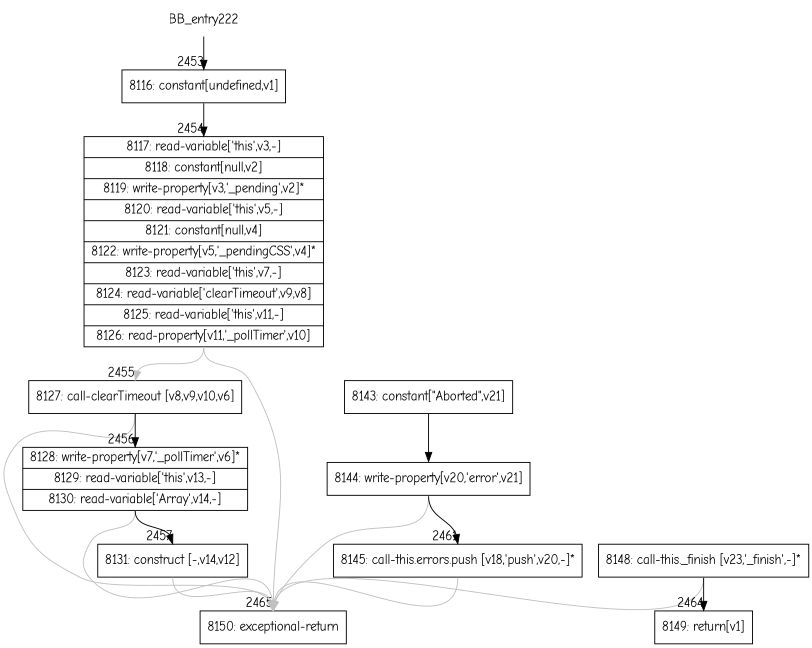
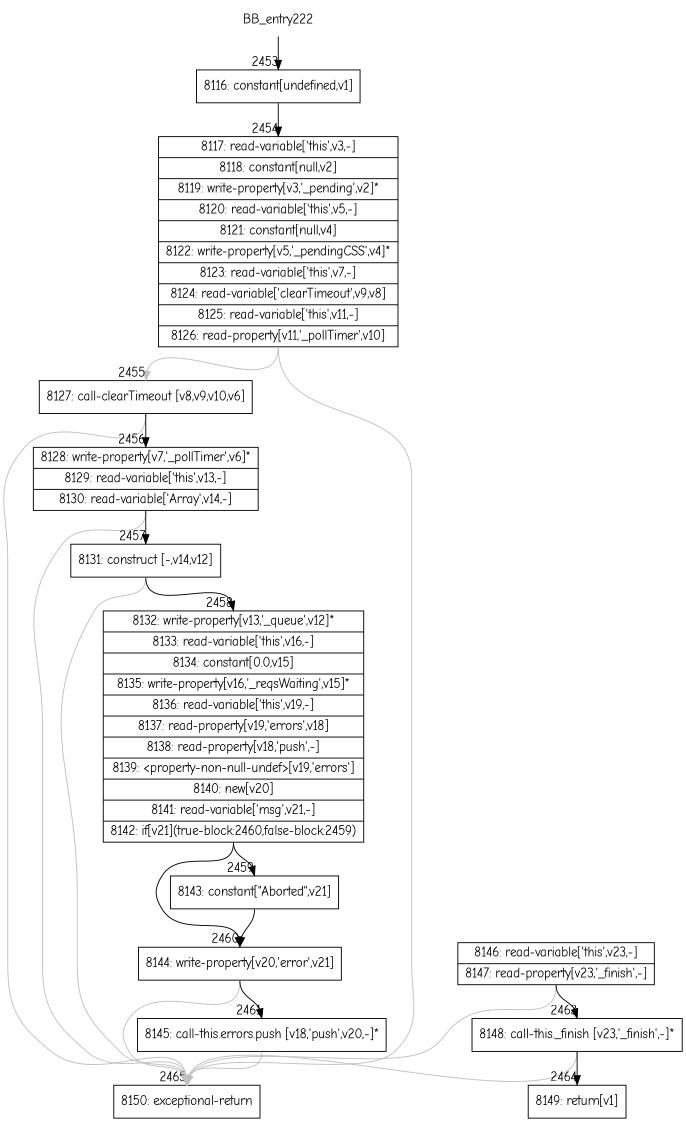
none -> (233, 727)
none -> (556, 964)
